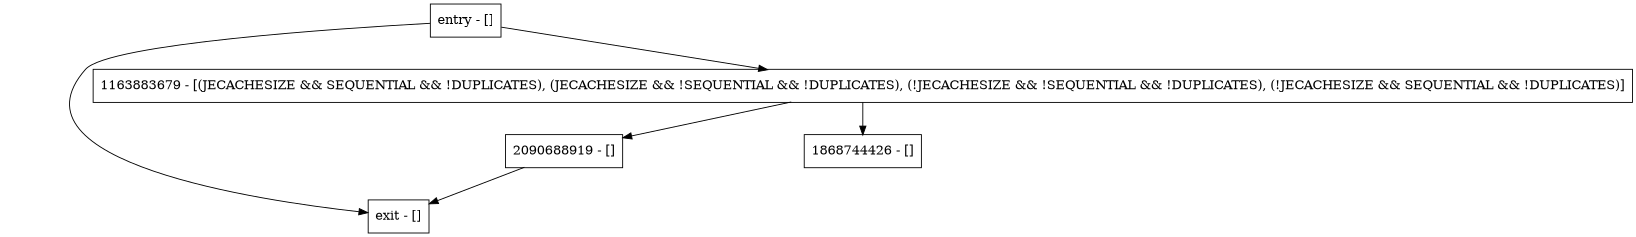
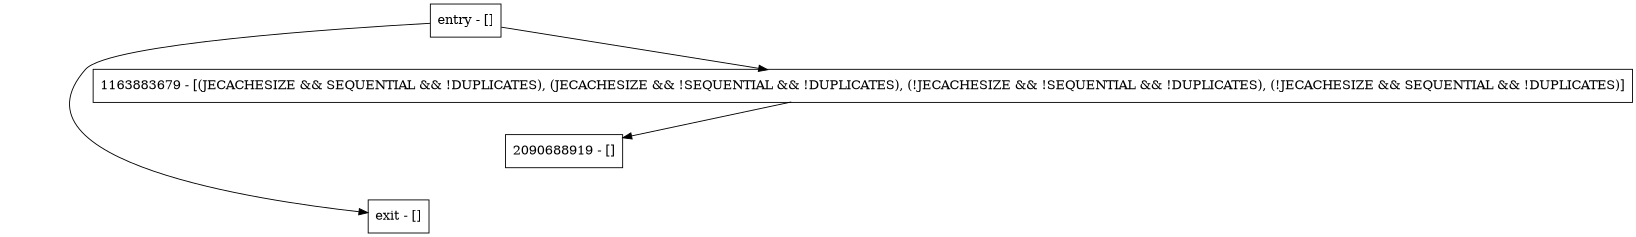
(863, 151) -> none
(481, 184) -> none
